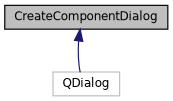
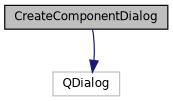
(78, 57) -> (94, 45)
